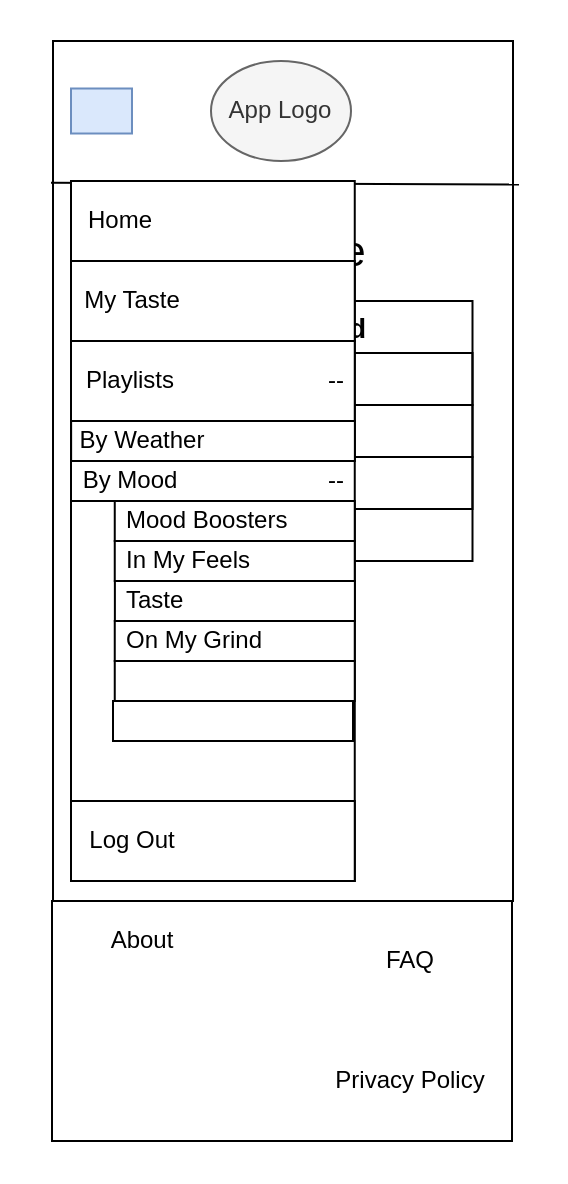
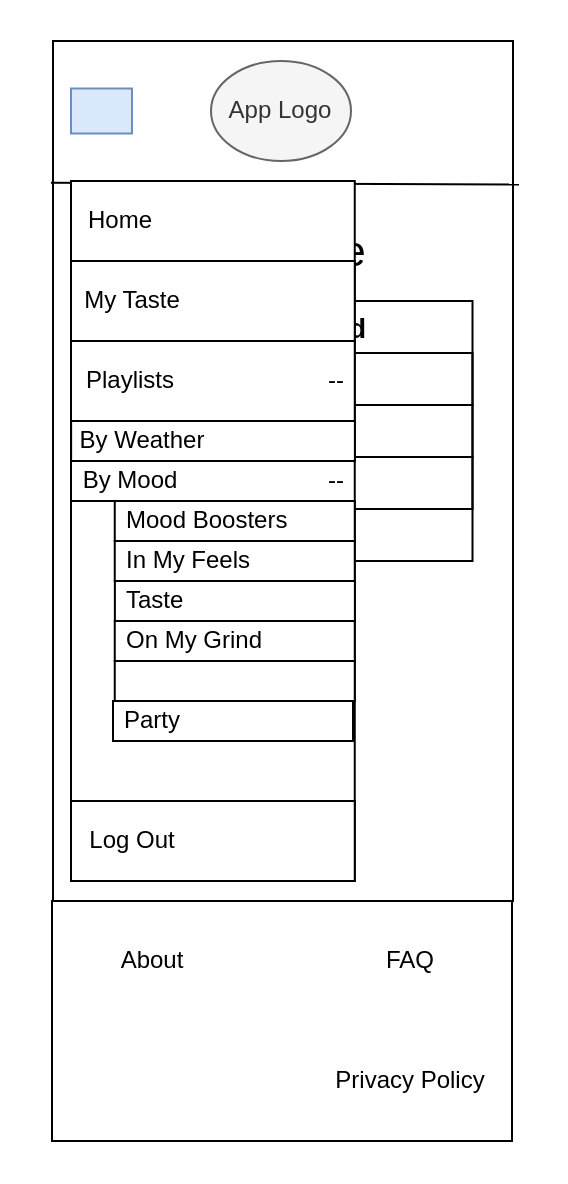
none -> (211, 721)
(142, 941) -> (152, 961)
